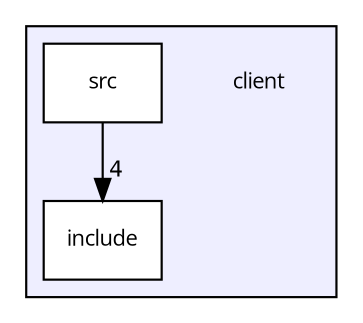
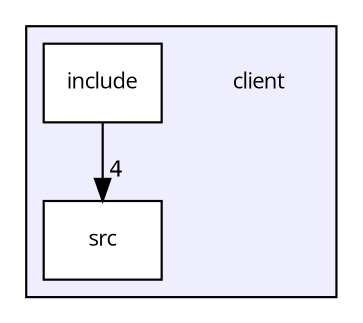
(103, 151) -> (103, 151)
